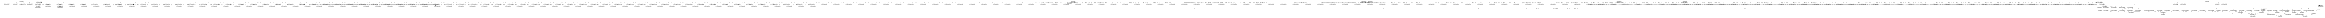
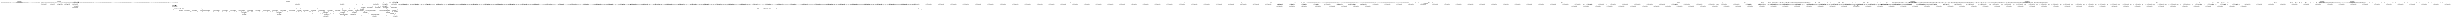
(59, 4) -> none
none -> (279, 15)
